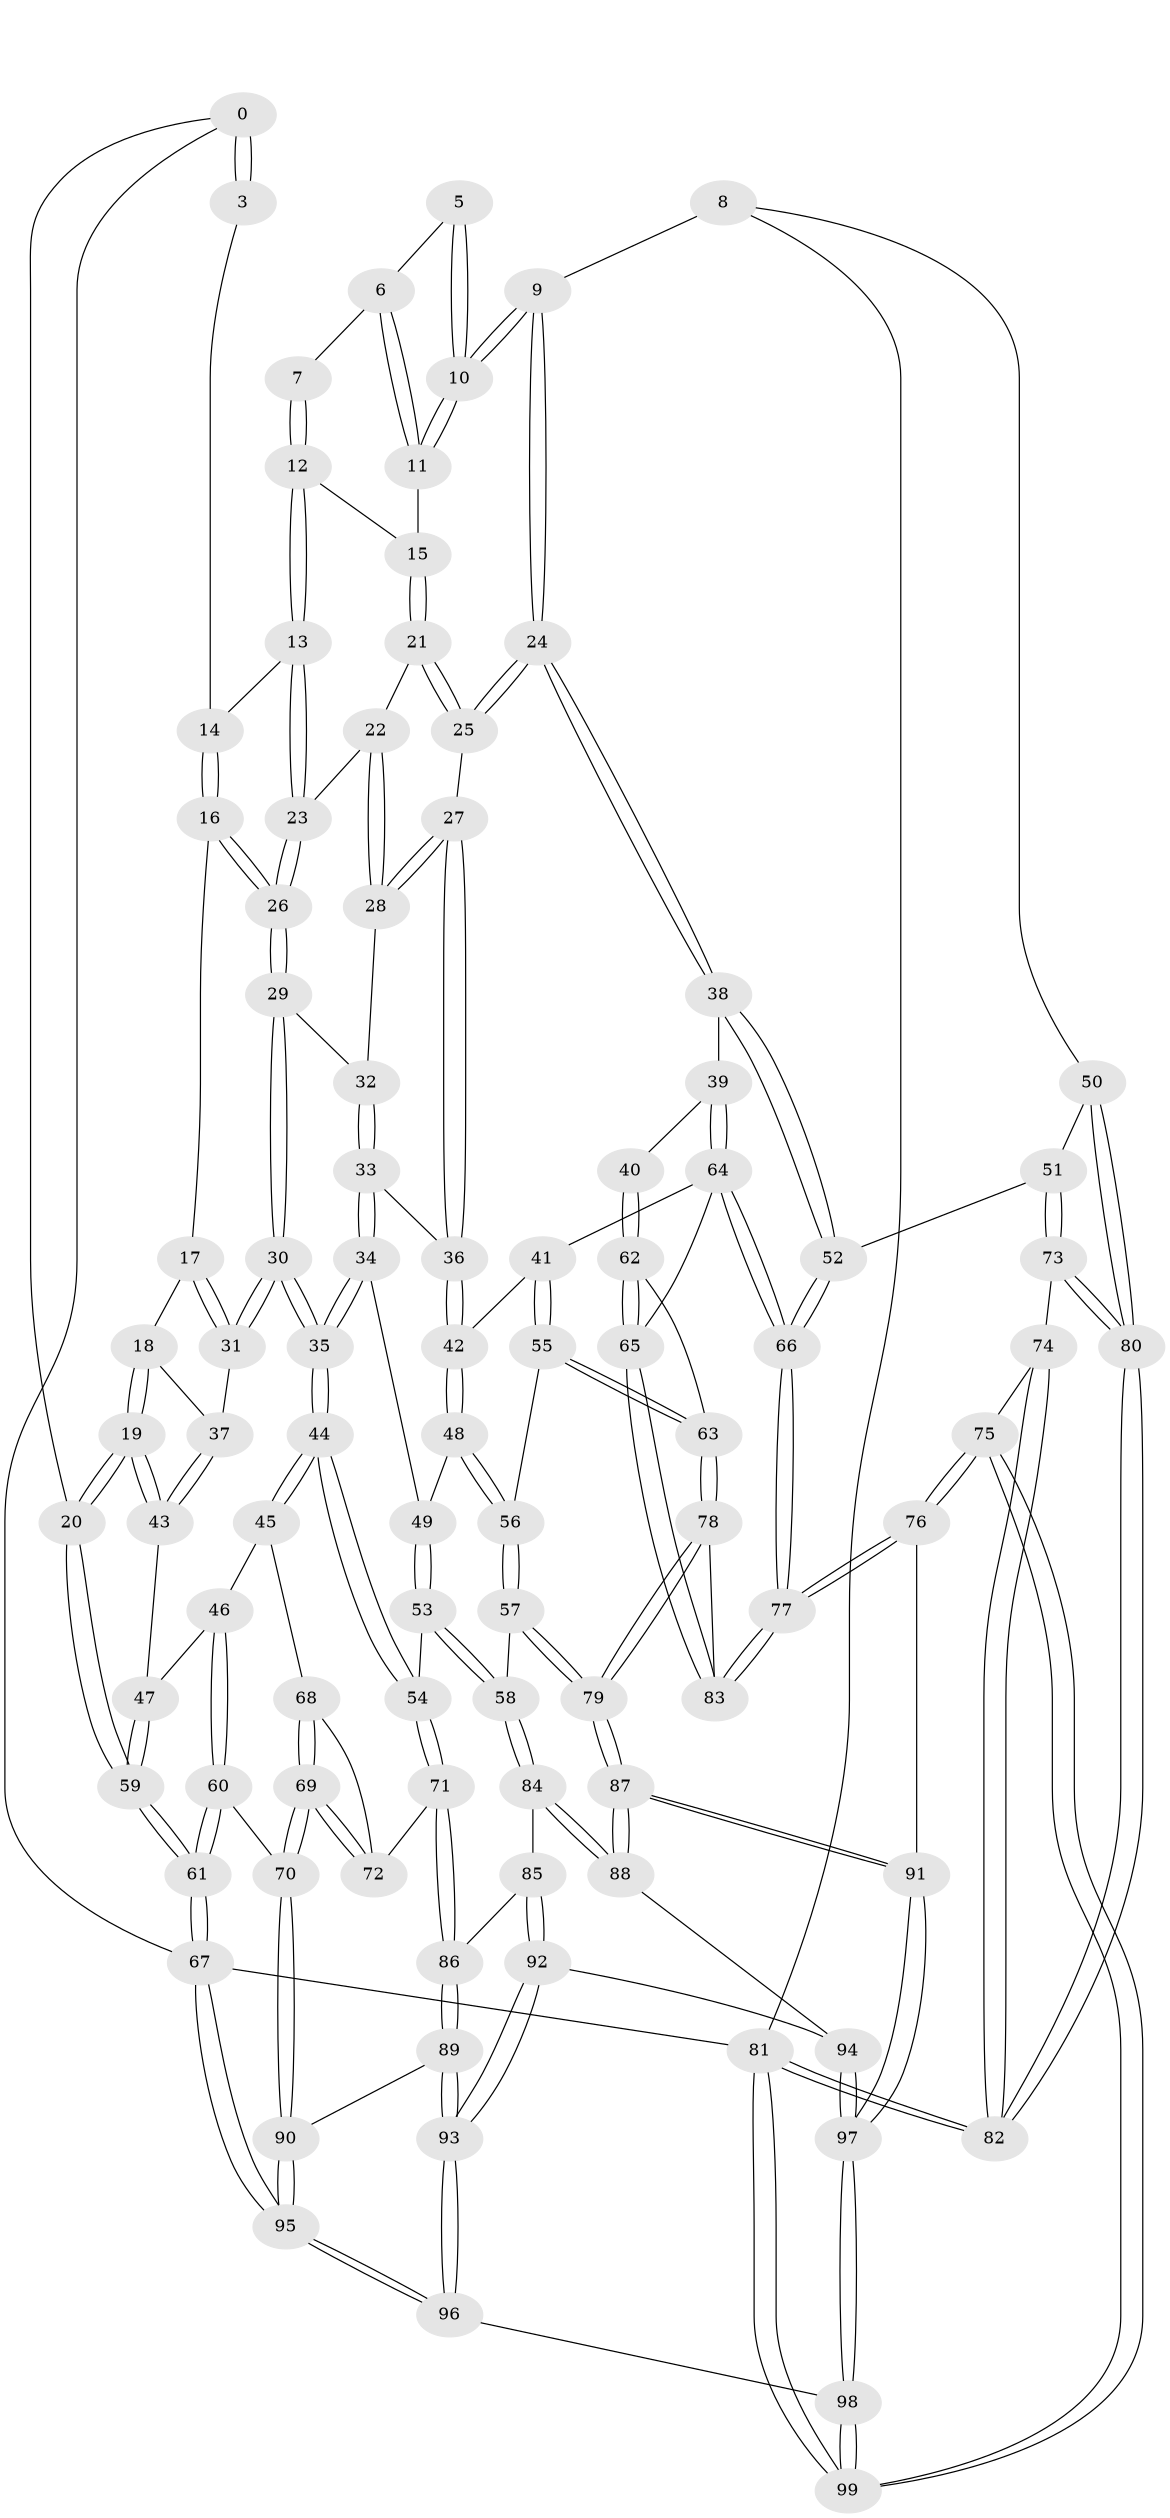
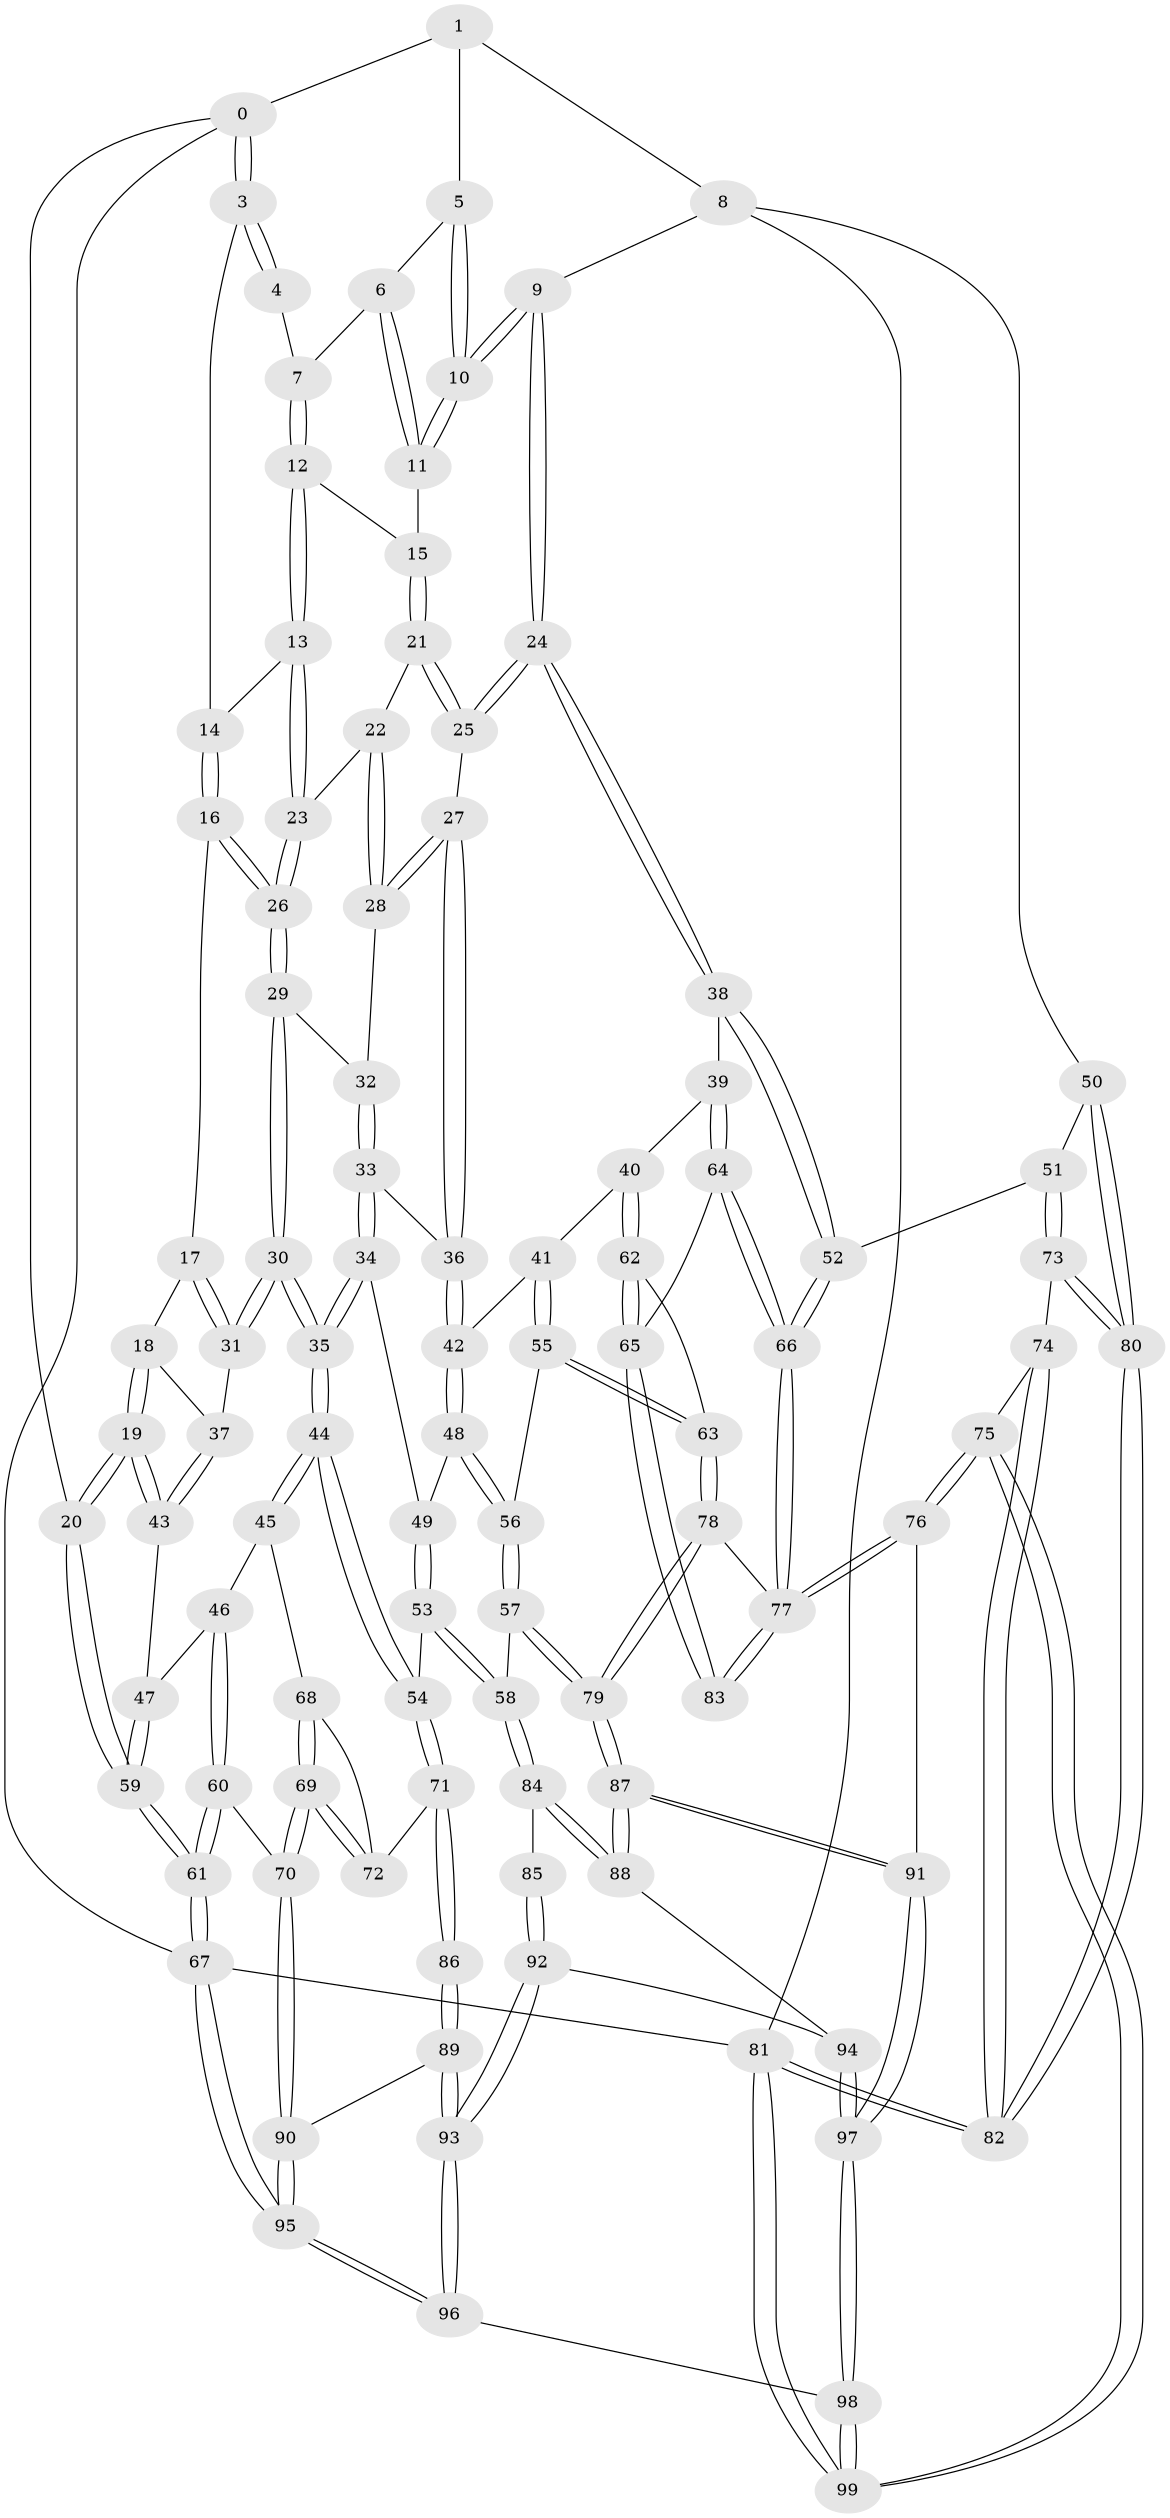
none -> (460, 27)
none -> (277, 291)
(631, 1215) -> (587, 1215)
(712, 1611) -> (746, 1567)
(491, 1919) -> none
